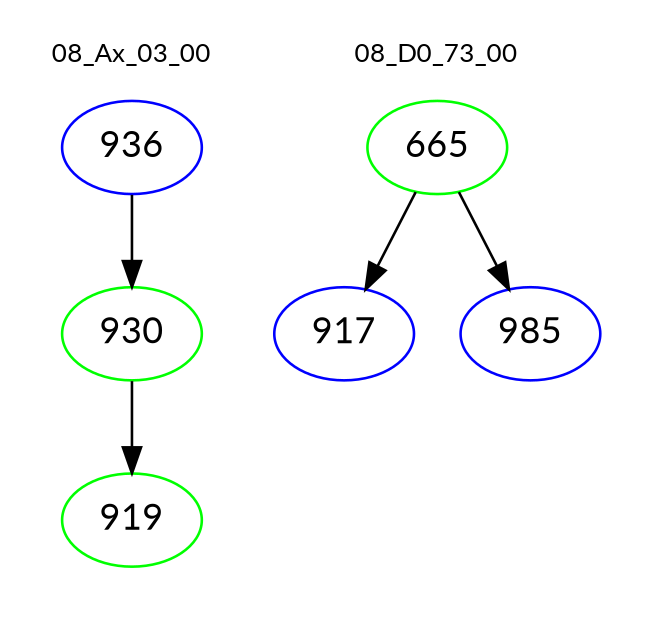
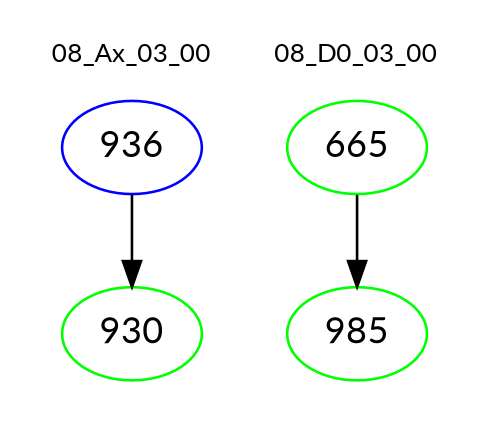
(437, 56) -> (357, 56)
(344, 334) -> none
(530, 334) -> (357, 334)
(132, 520) -> none
